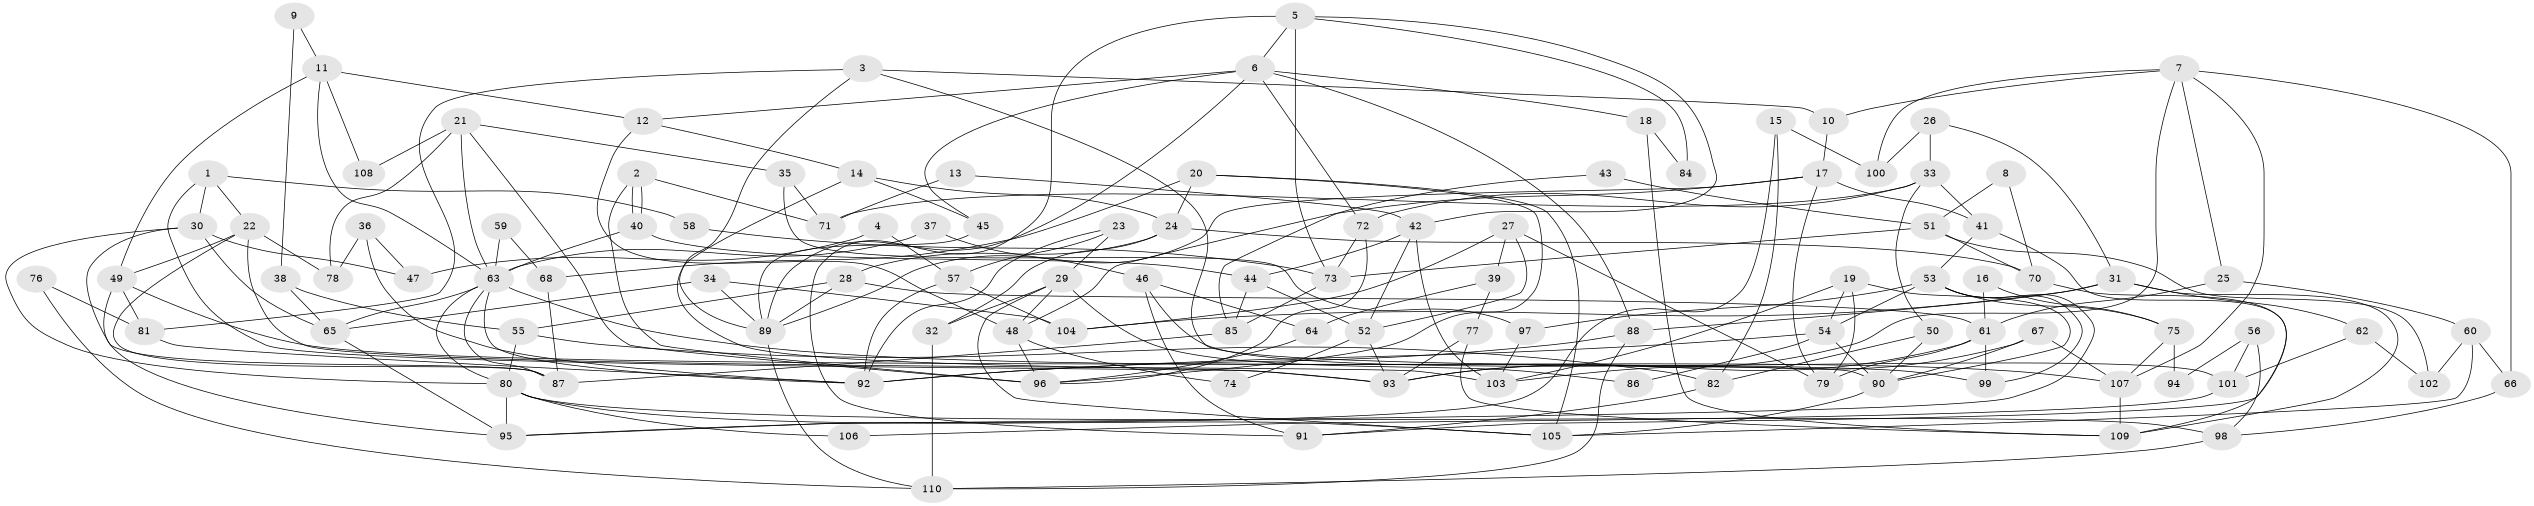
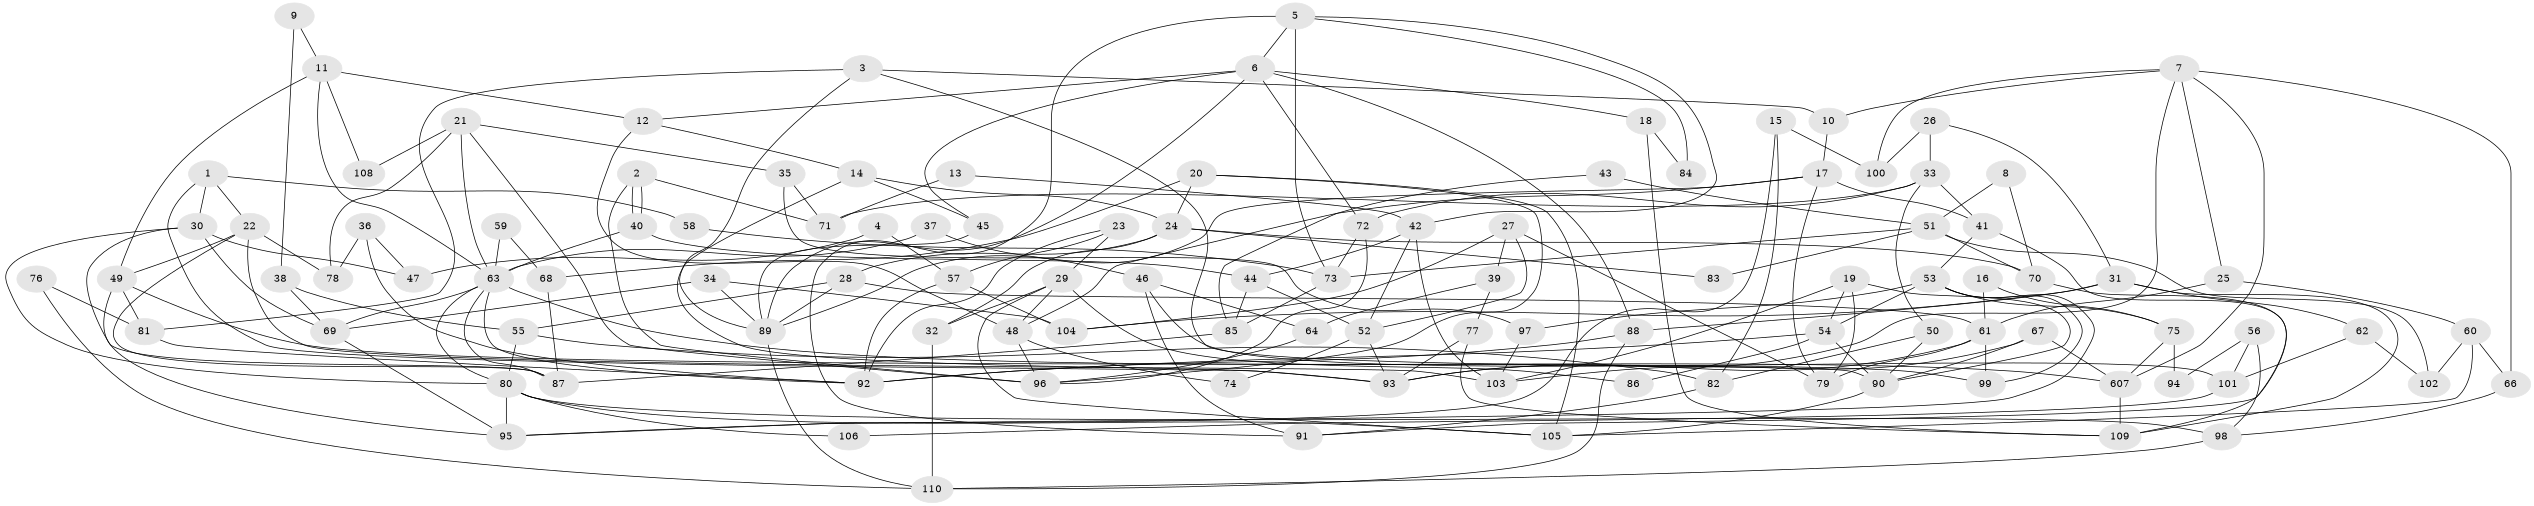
none -> (1714, 279)
(330, 332) -> (330, 332)
(2120, 384) -> (2120, 384)
